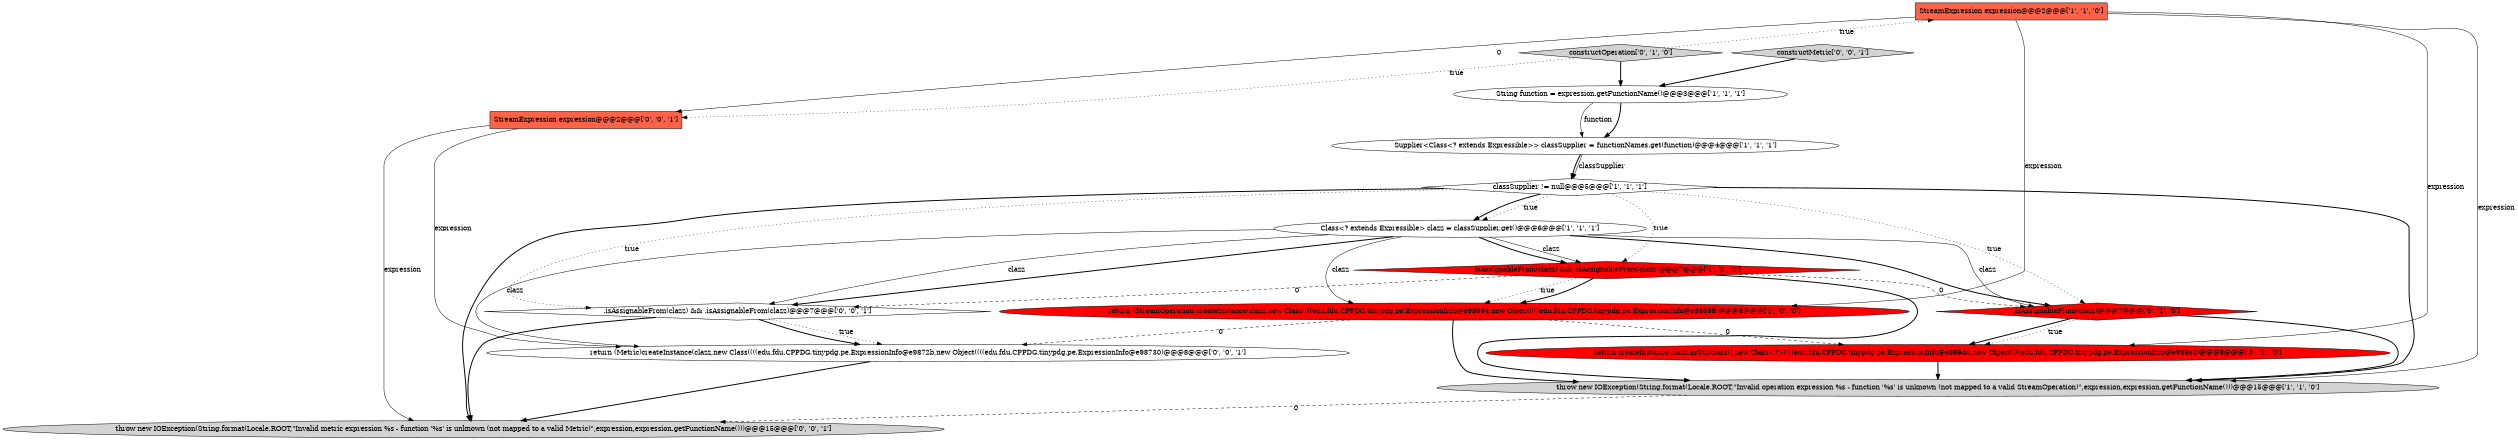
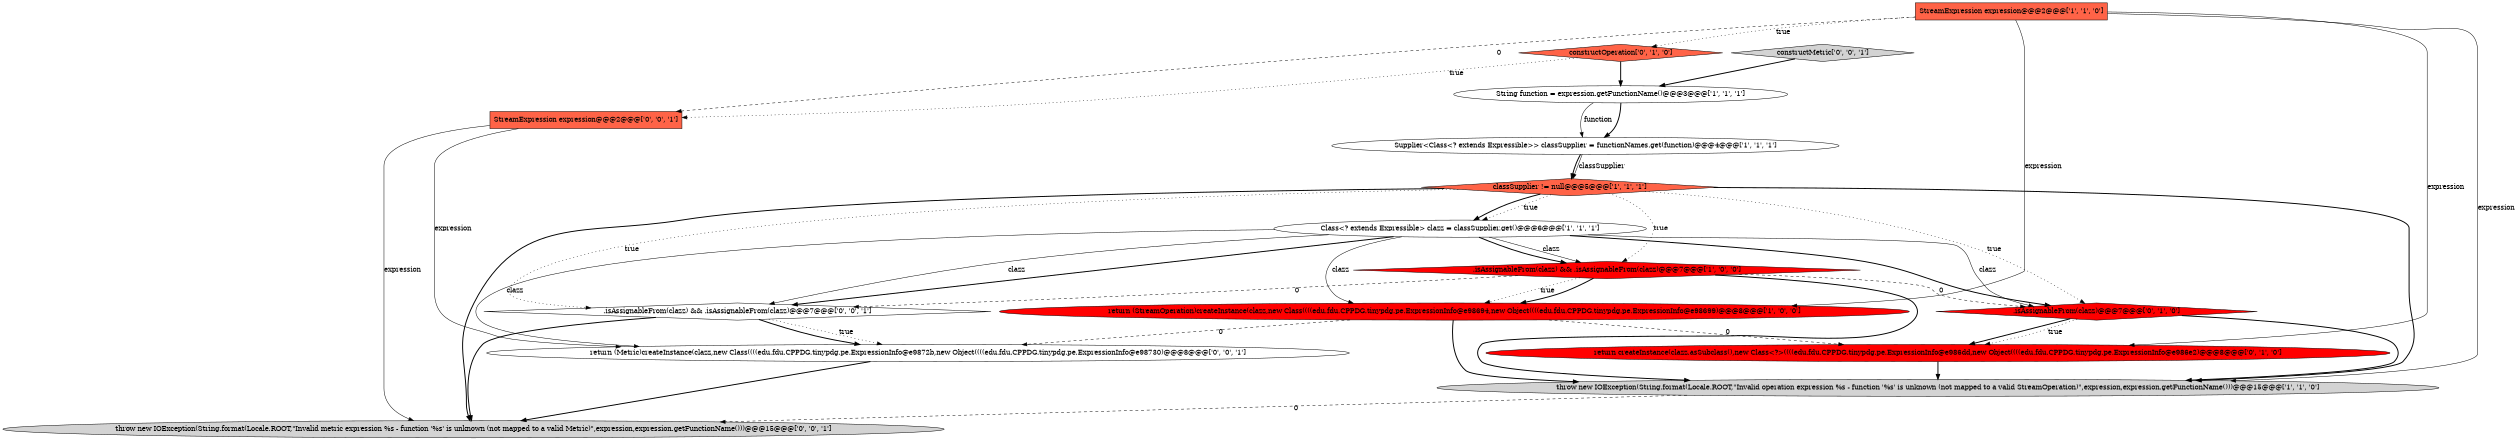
(1796, 34) -> (1785, 28)
(1621, 53) -> (1621, 53)
(1298, 60) -> (1298, 60)
(1570, 187) -> (1570, 187)
